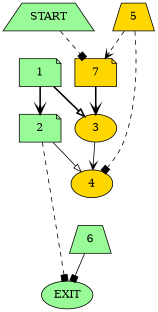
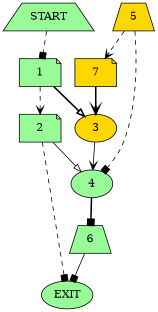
(70, 42) -> (45, 41)
(40, 97) -> (40, 97)
(92, 184) -> (92, 184)
none -> (91, 208)
